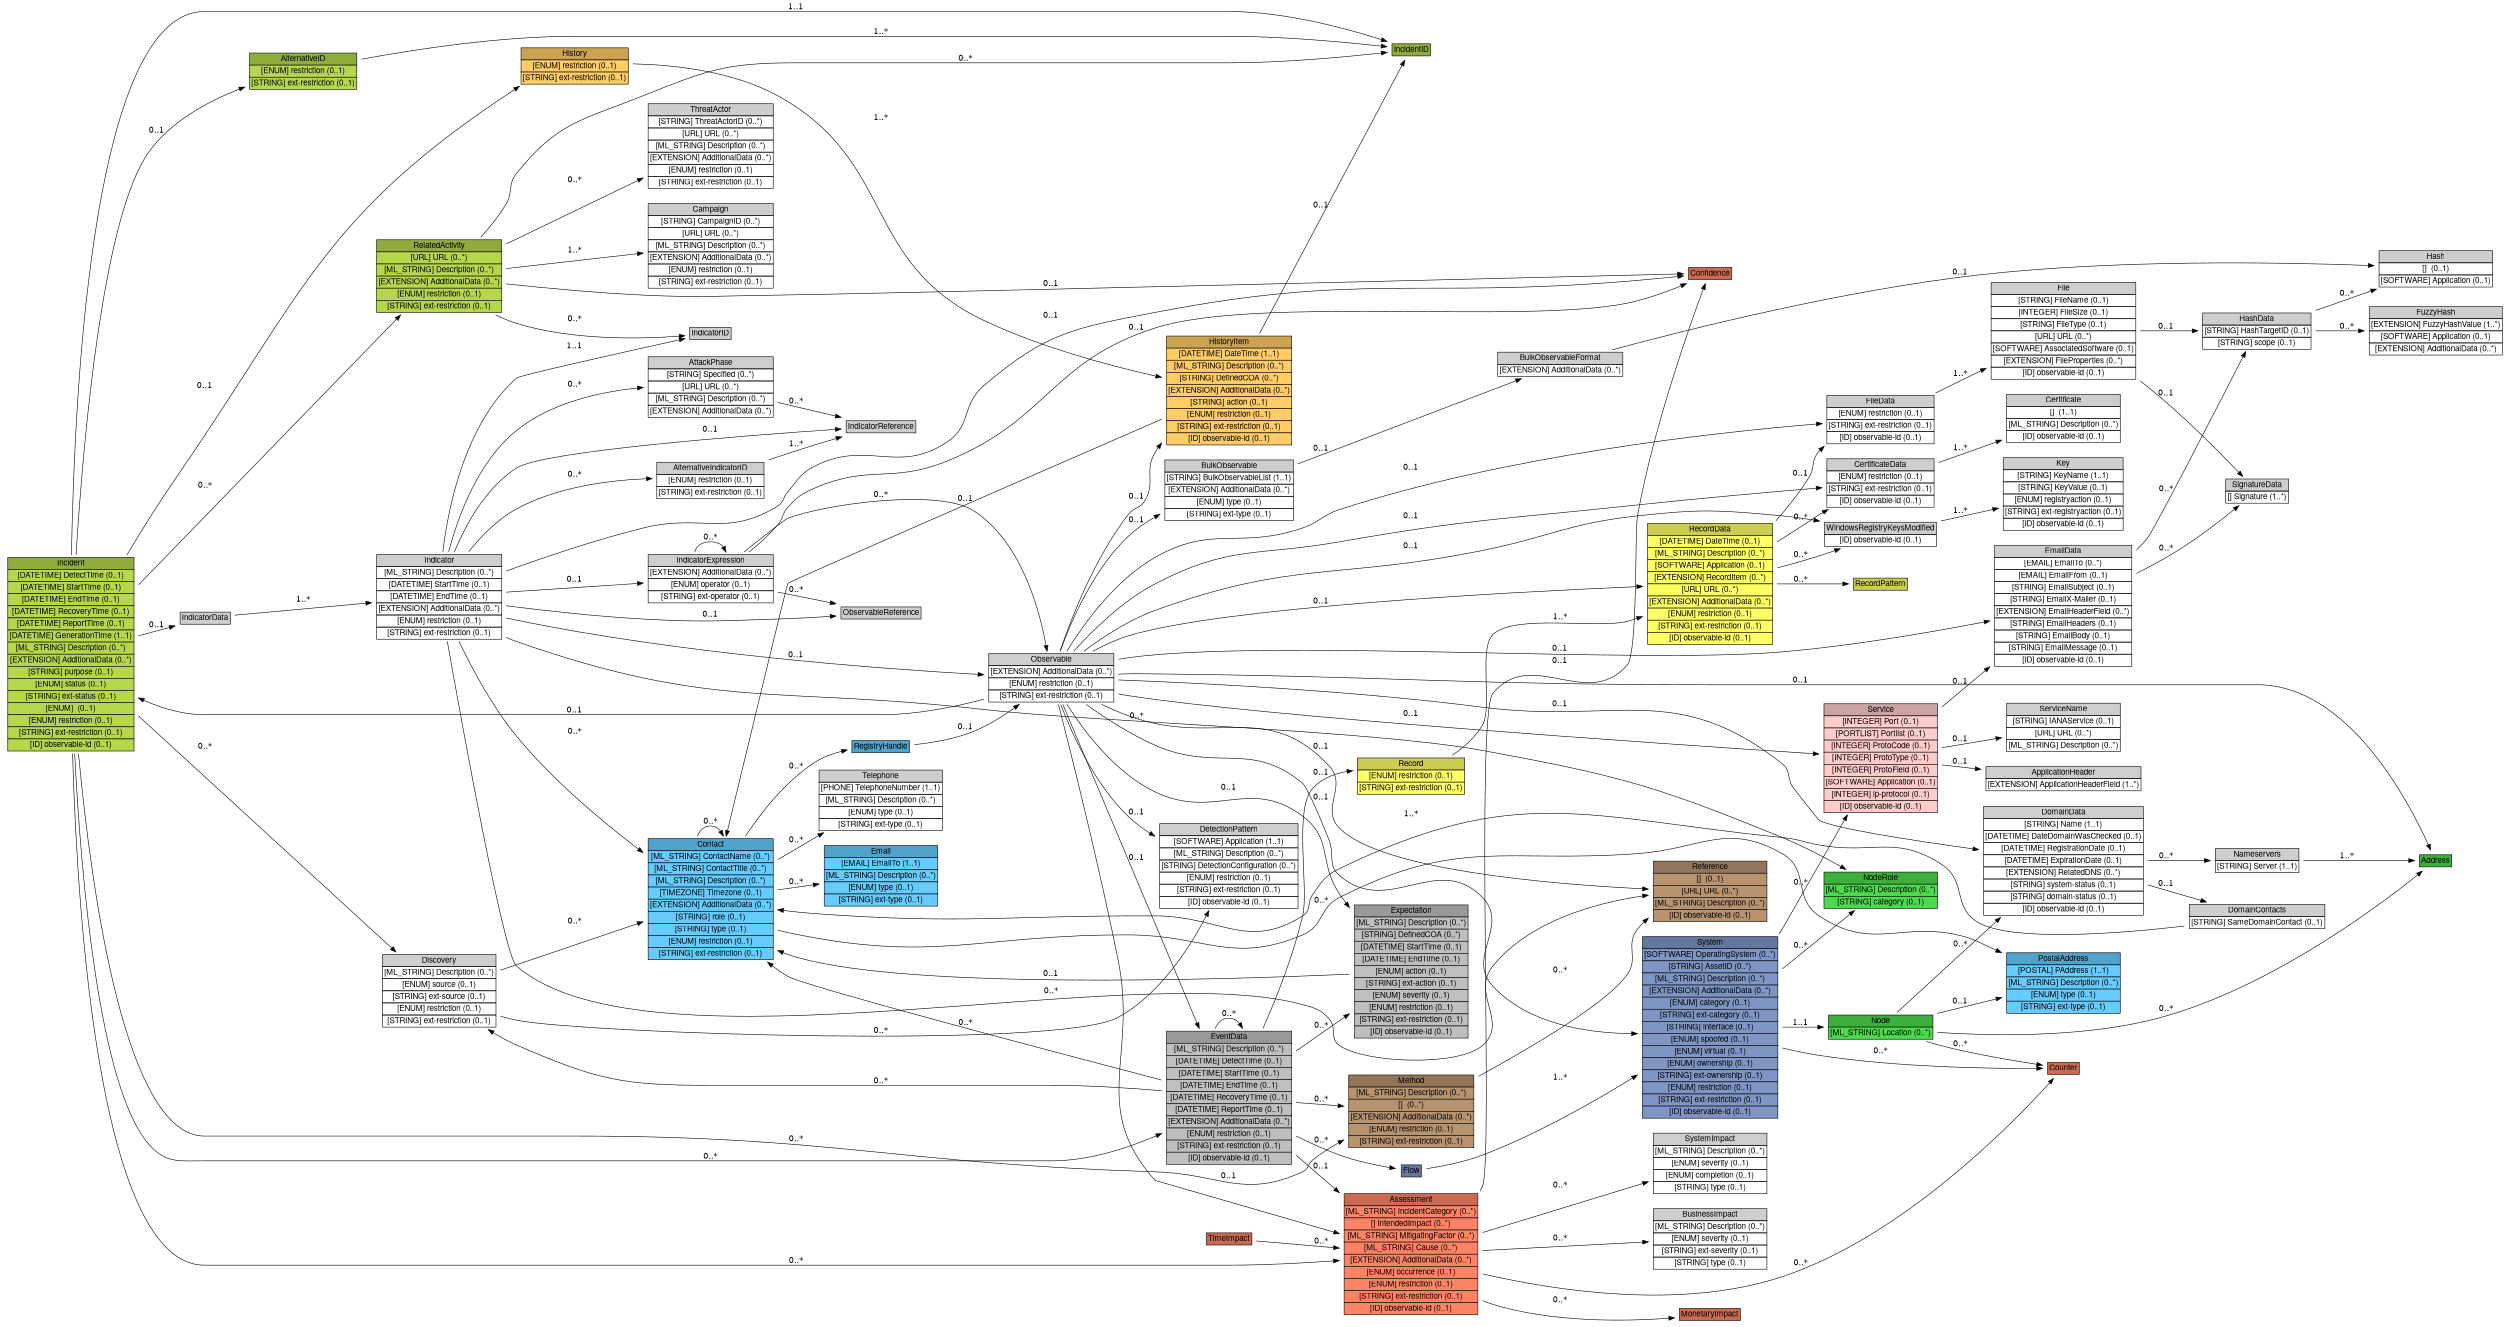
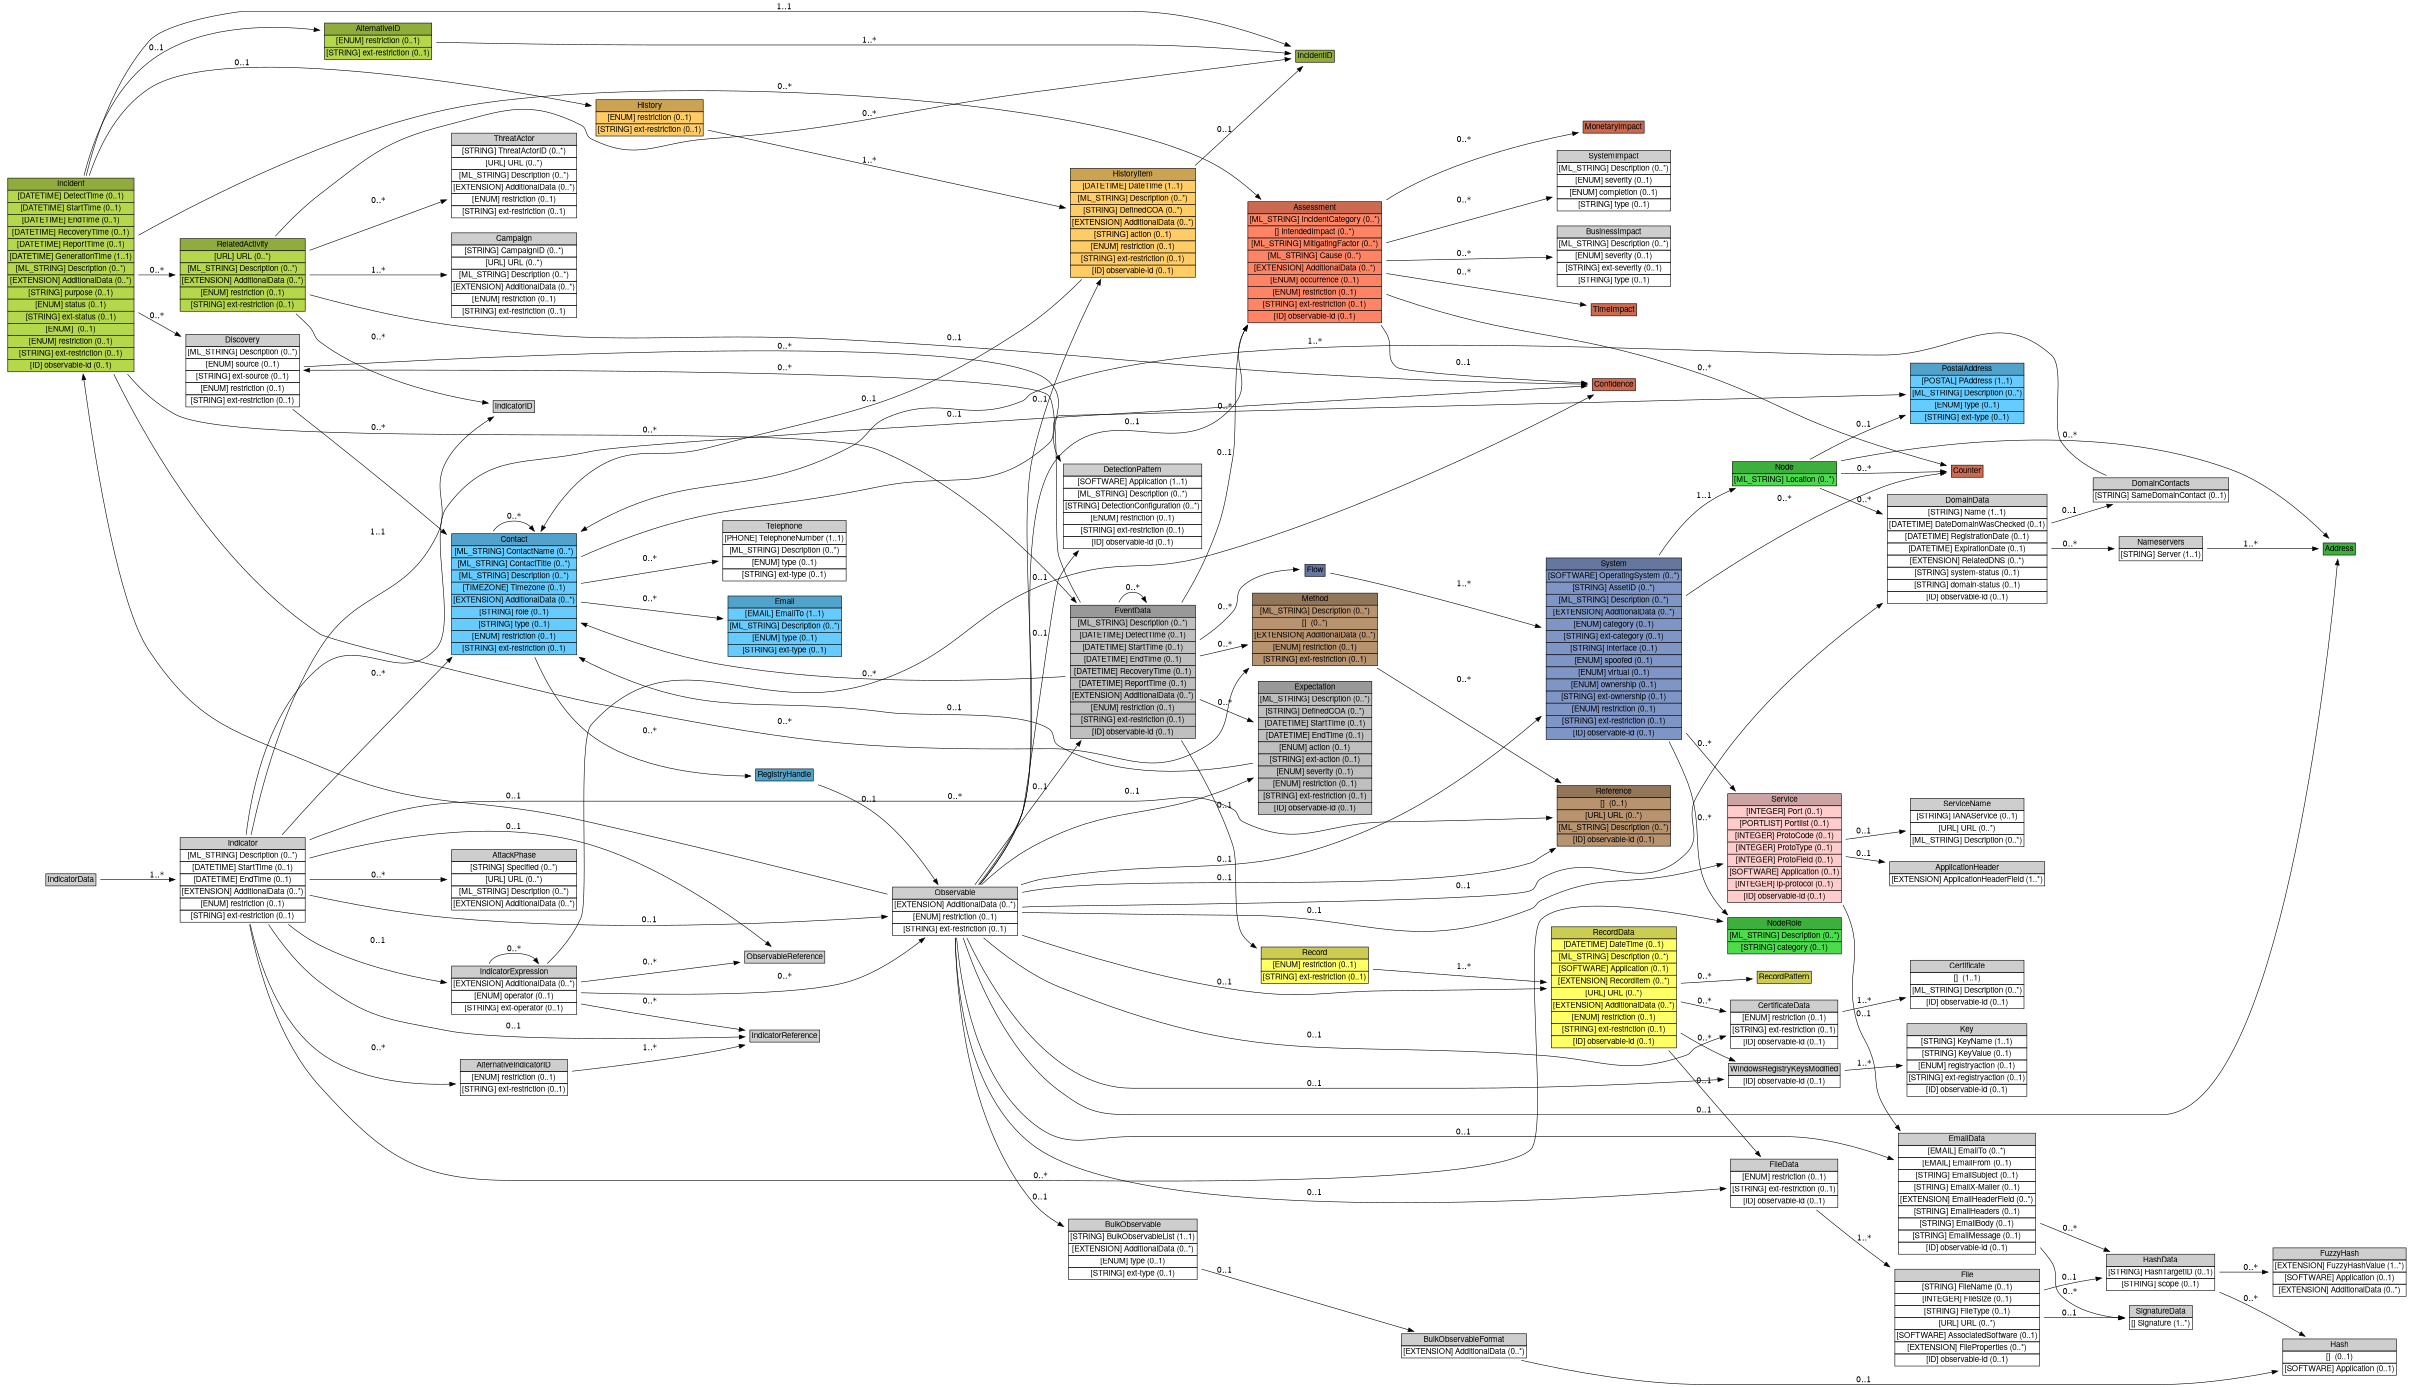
(807, 409) -> (660, 1017)
(154, 632) -> none
(1295, 1244) -> (1483, 289)
